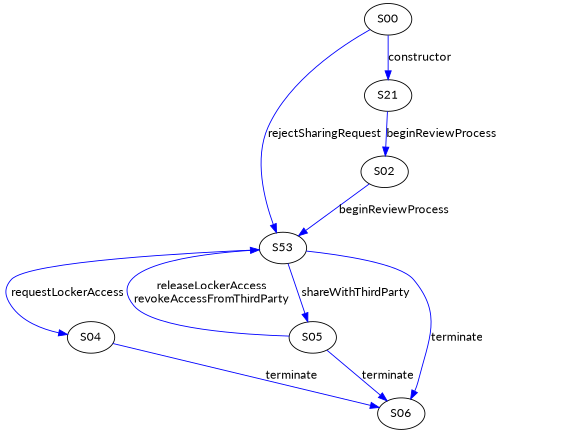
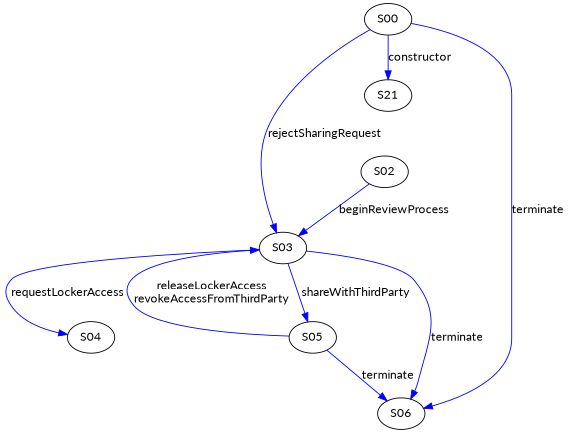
(387, 129) -> none
(283, 248) -> (283, 248)
(242, 374) -> (512, 206)
